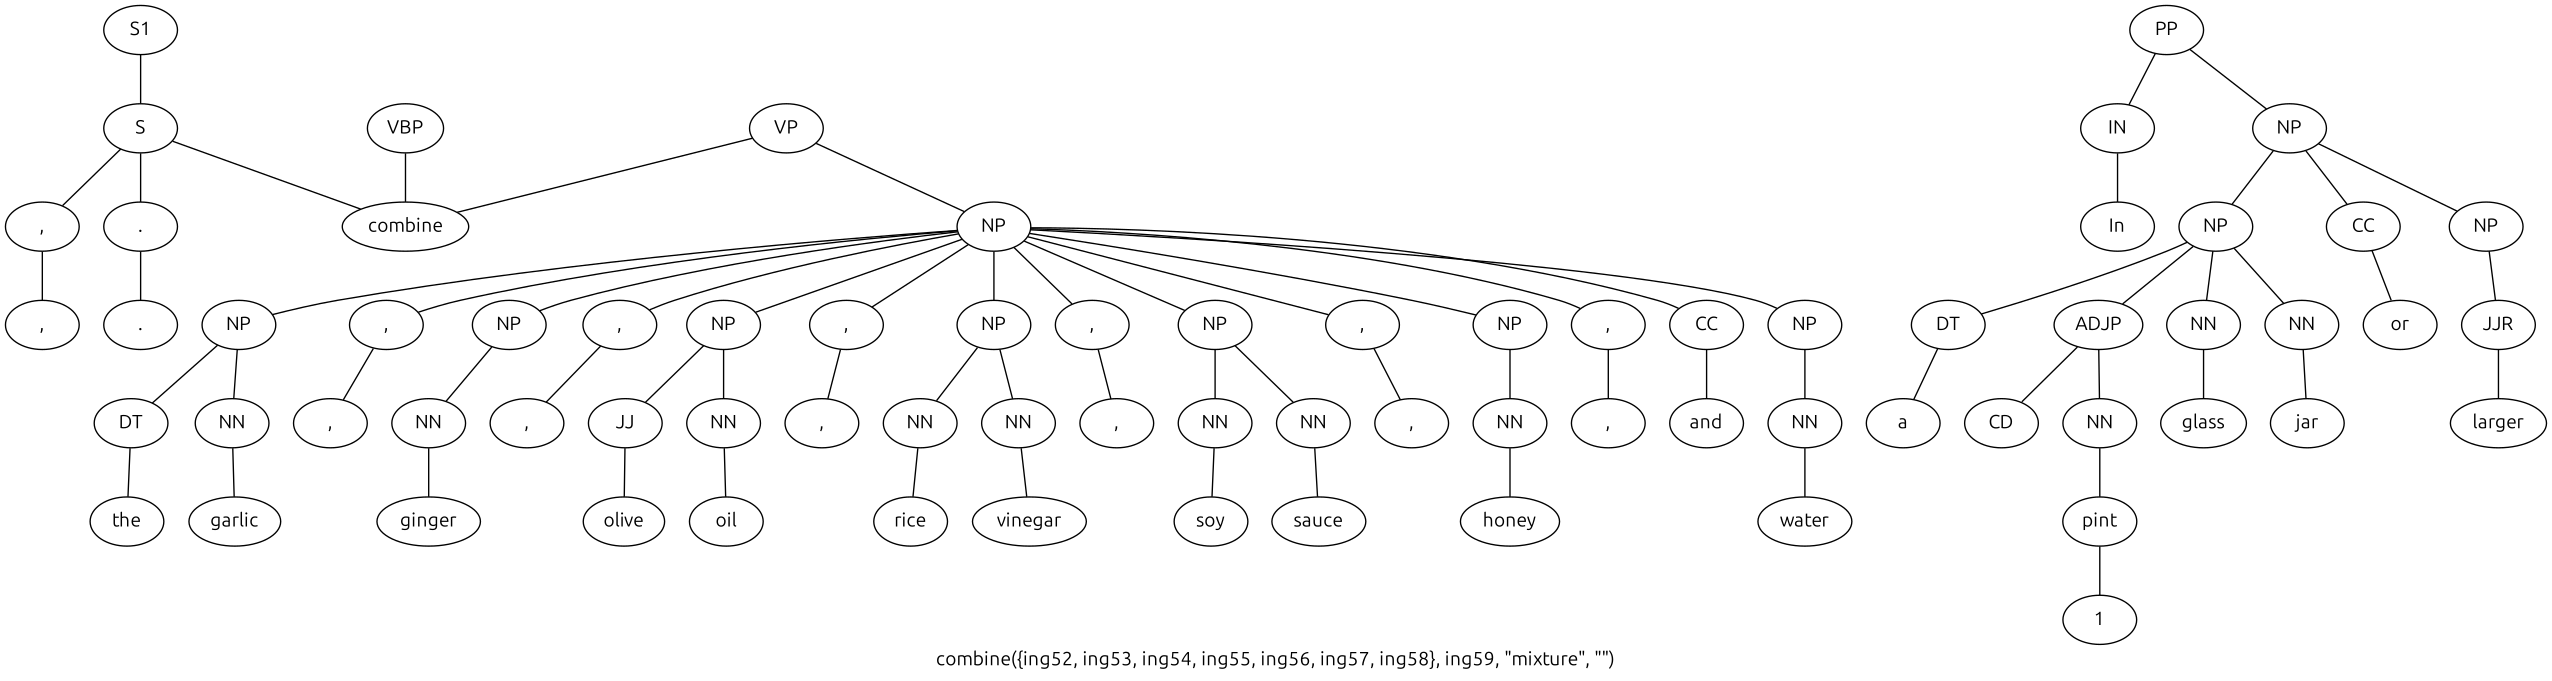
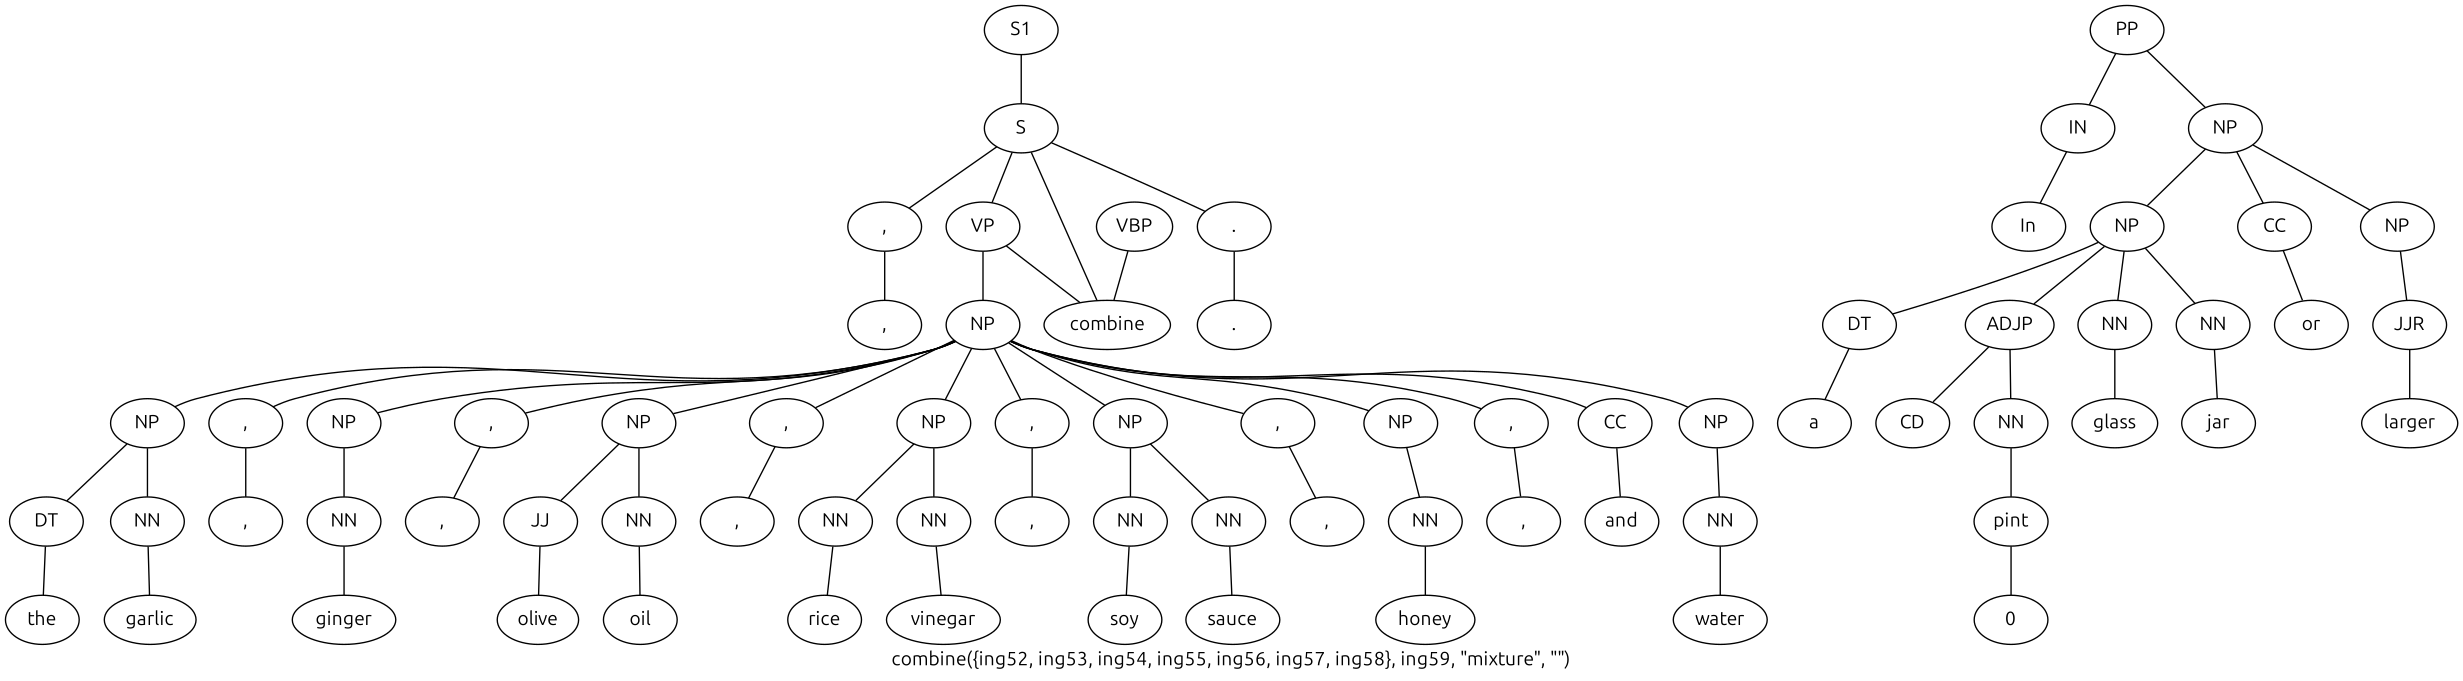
none -> (1002, 178)
(2100, 620) -> (2011, 620)
